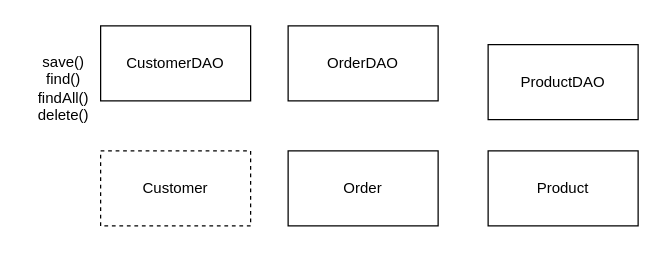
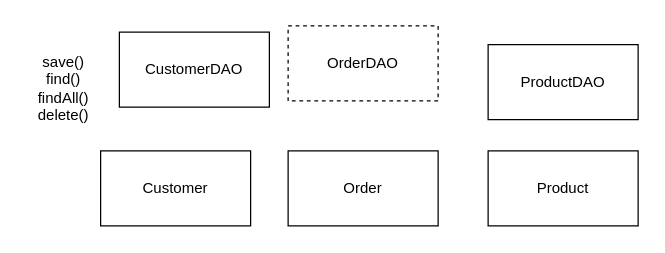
(176, 63) -> (194, 69)
(363, 63) -> (363, 63)
(176, 188) -> (176, 188)
